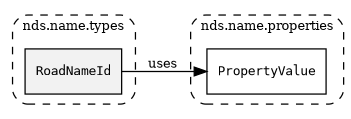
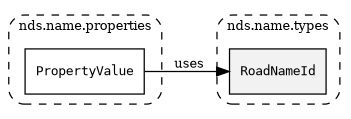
(158, 71) -> (181, 71)
